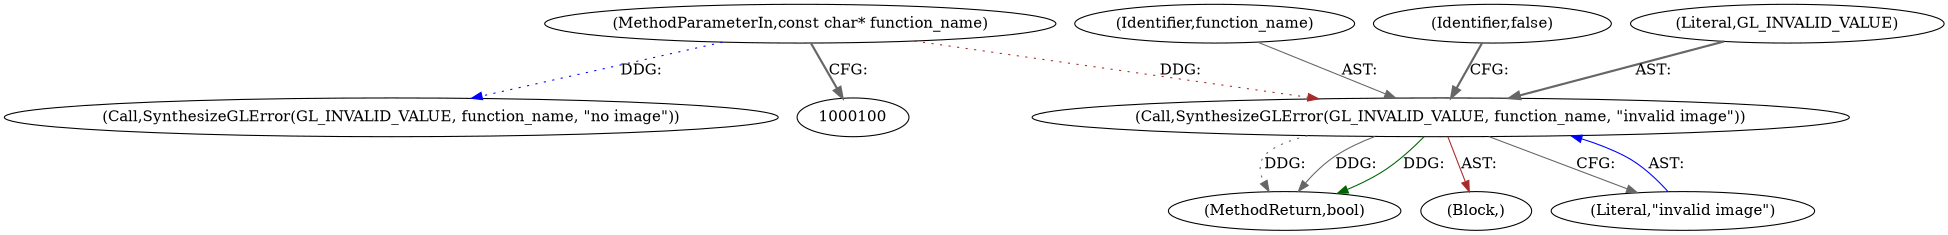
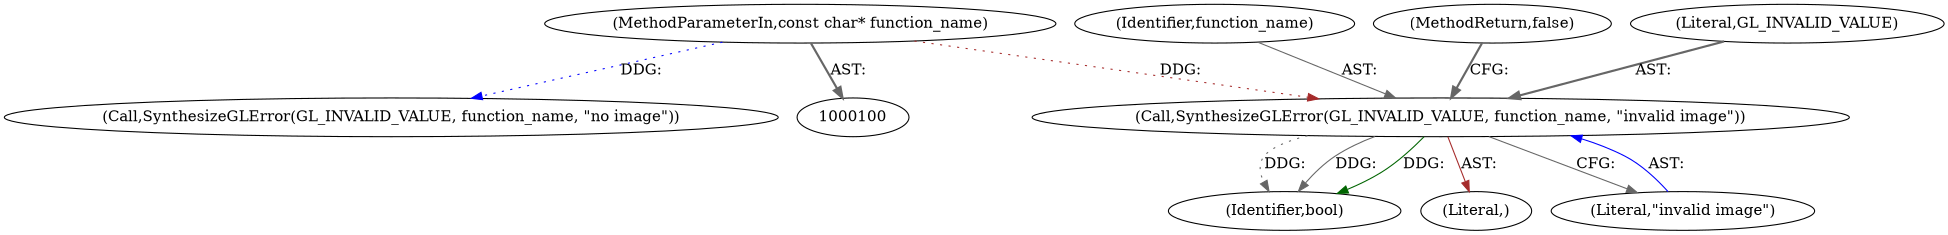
(1492, 24) -> (1492, 24)
(851, 71) -> (851, 71)
(1285, 211) -> (1285, 211)
(1476, 211) -> (1476, 211)
